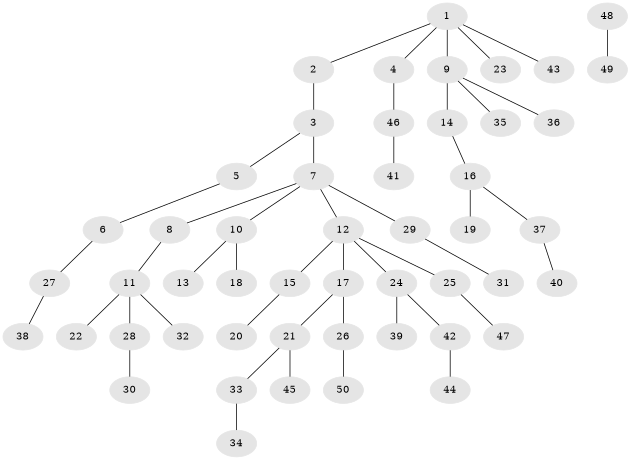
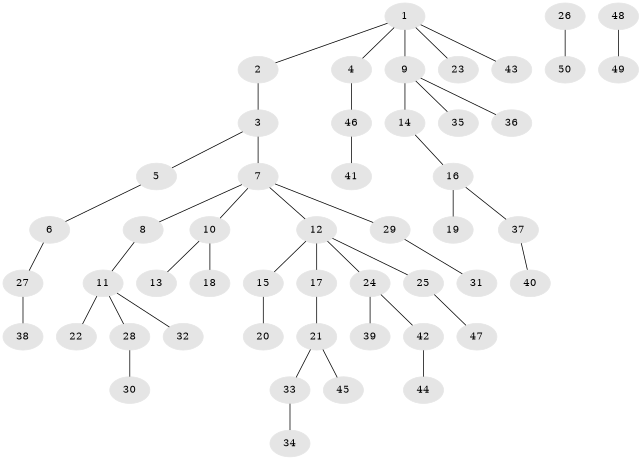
(343, 310) -> none
